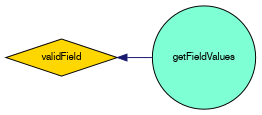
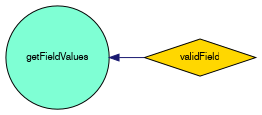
(140, 58) -> (132, 58)
